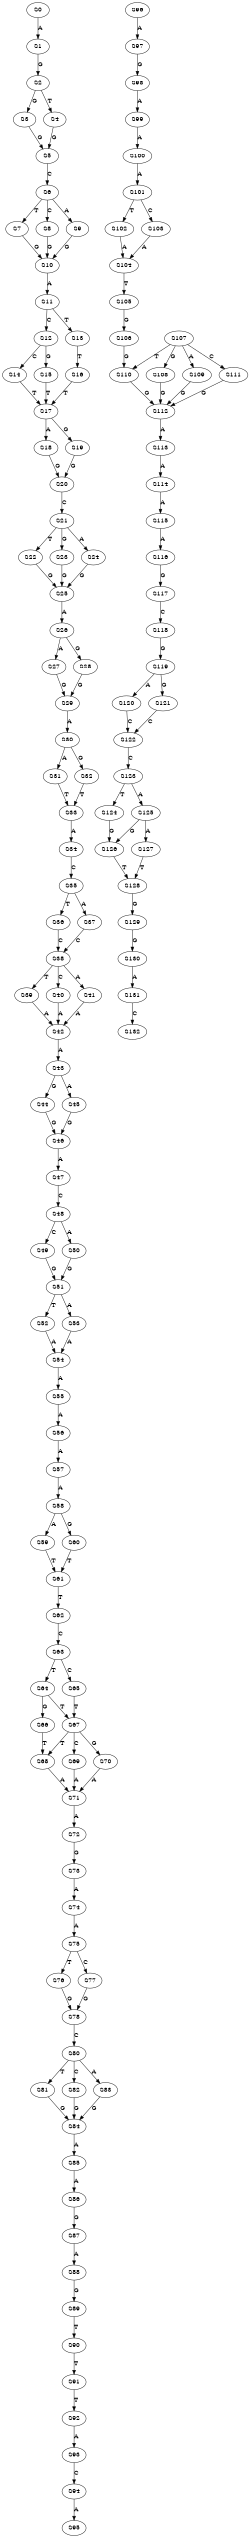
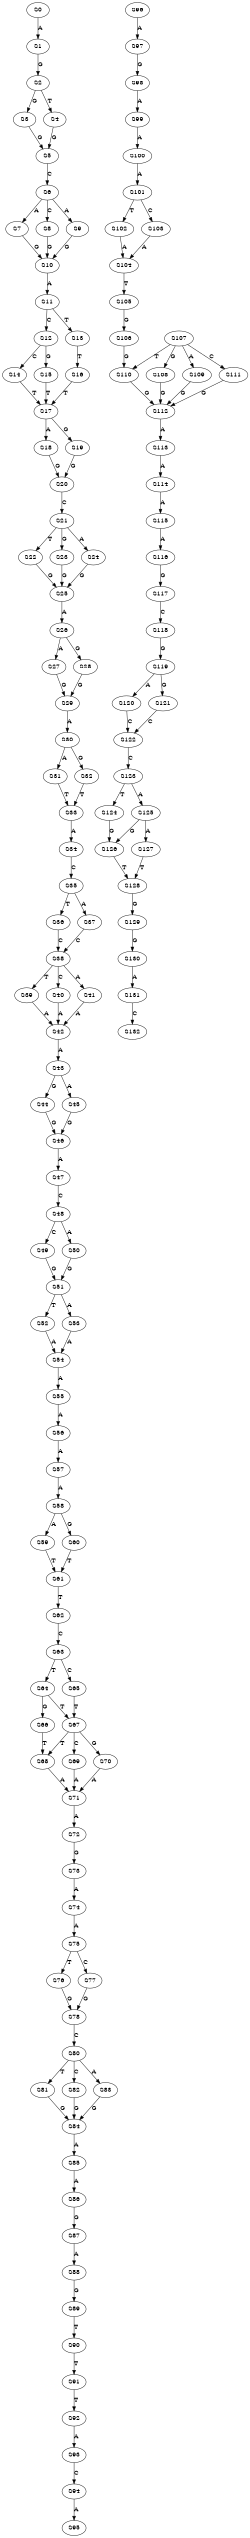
(36, 211) -> (36, 211)
